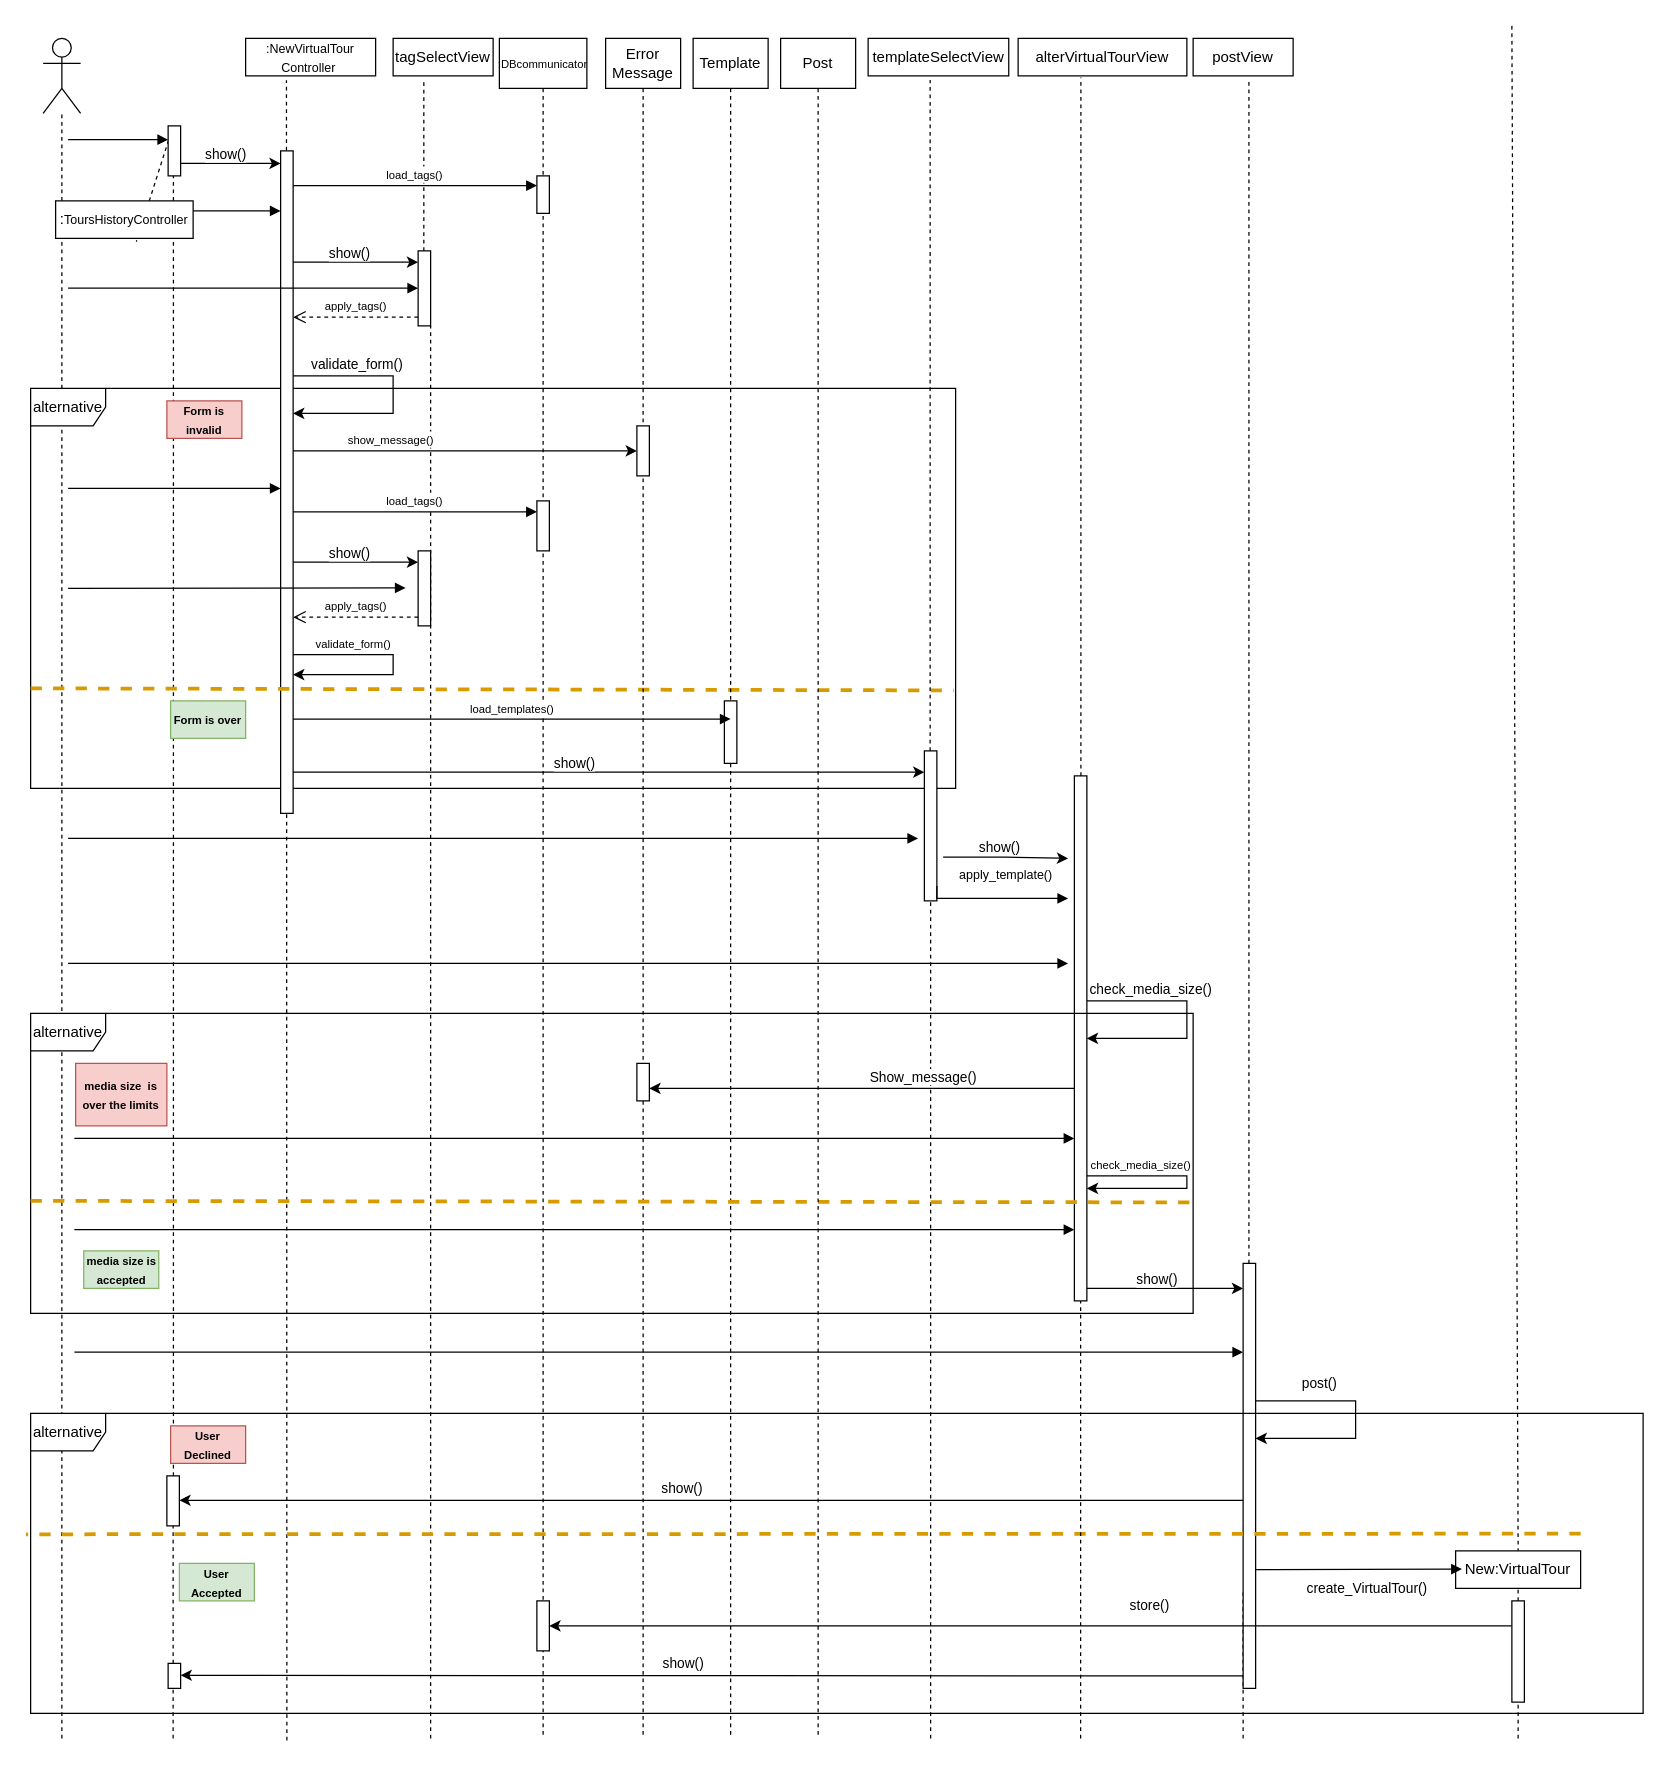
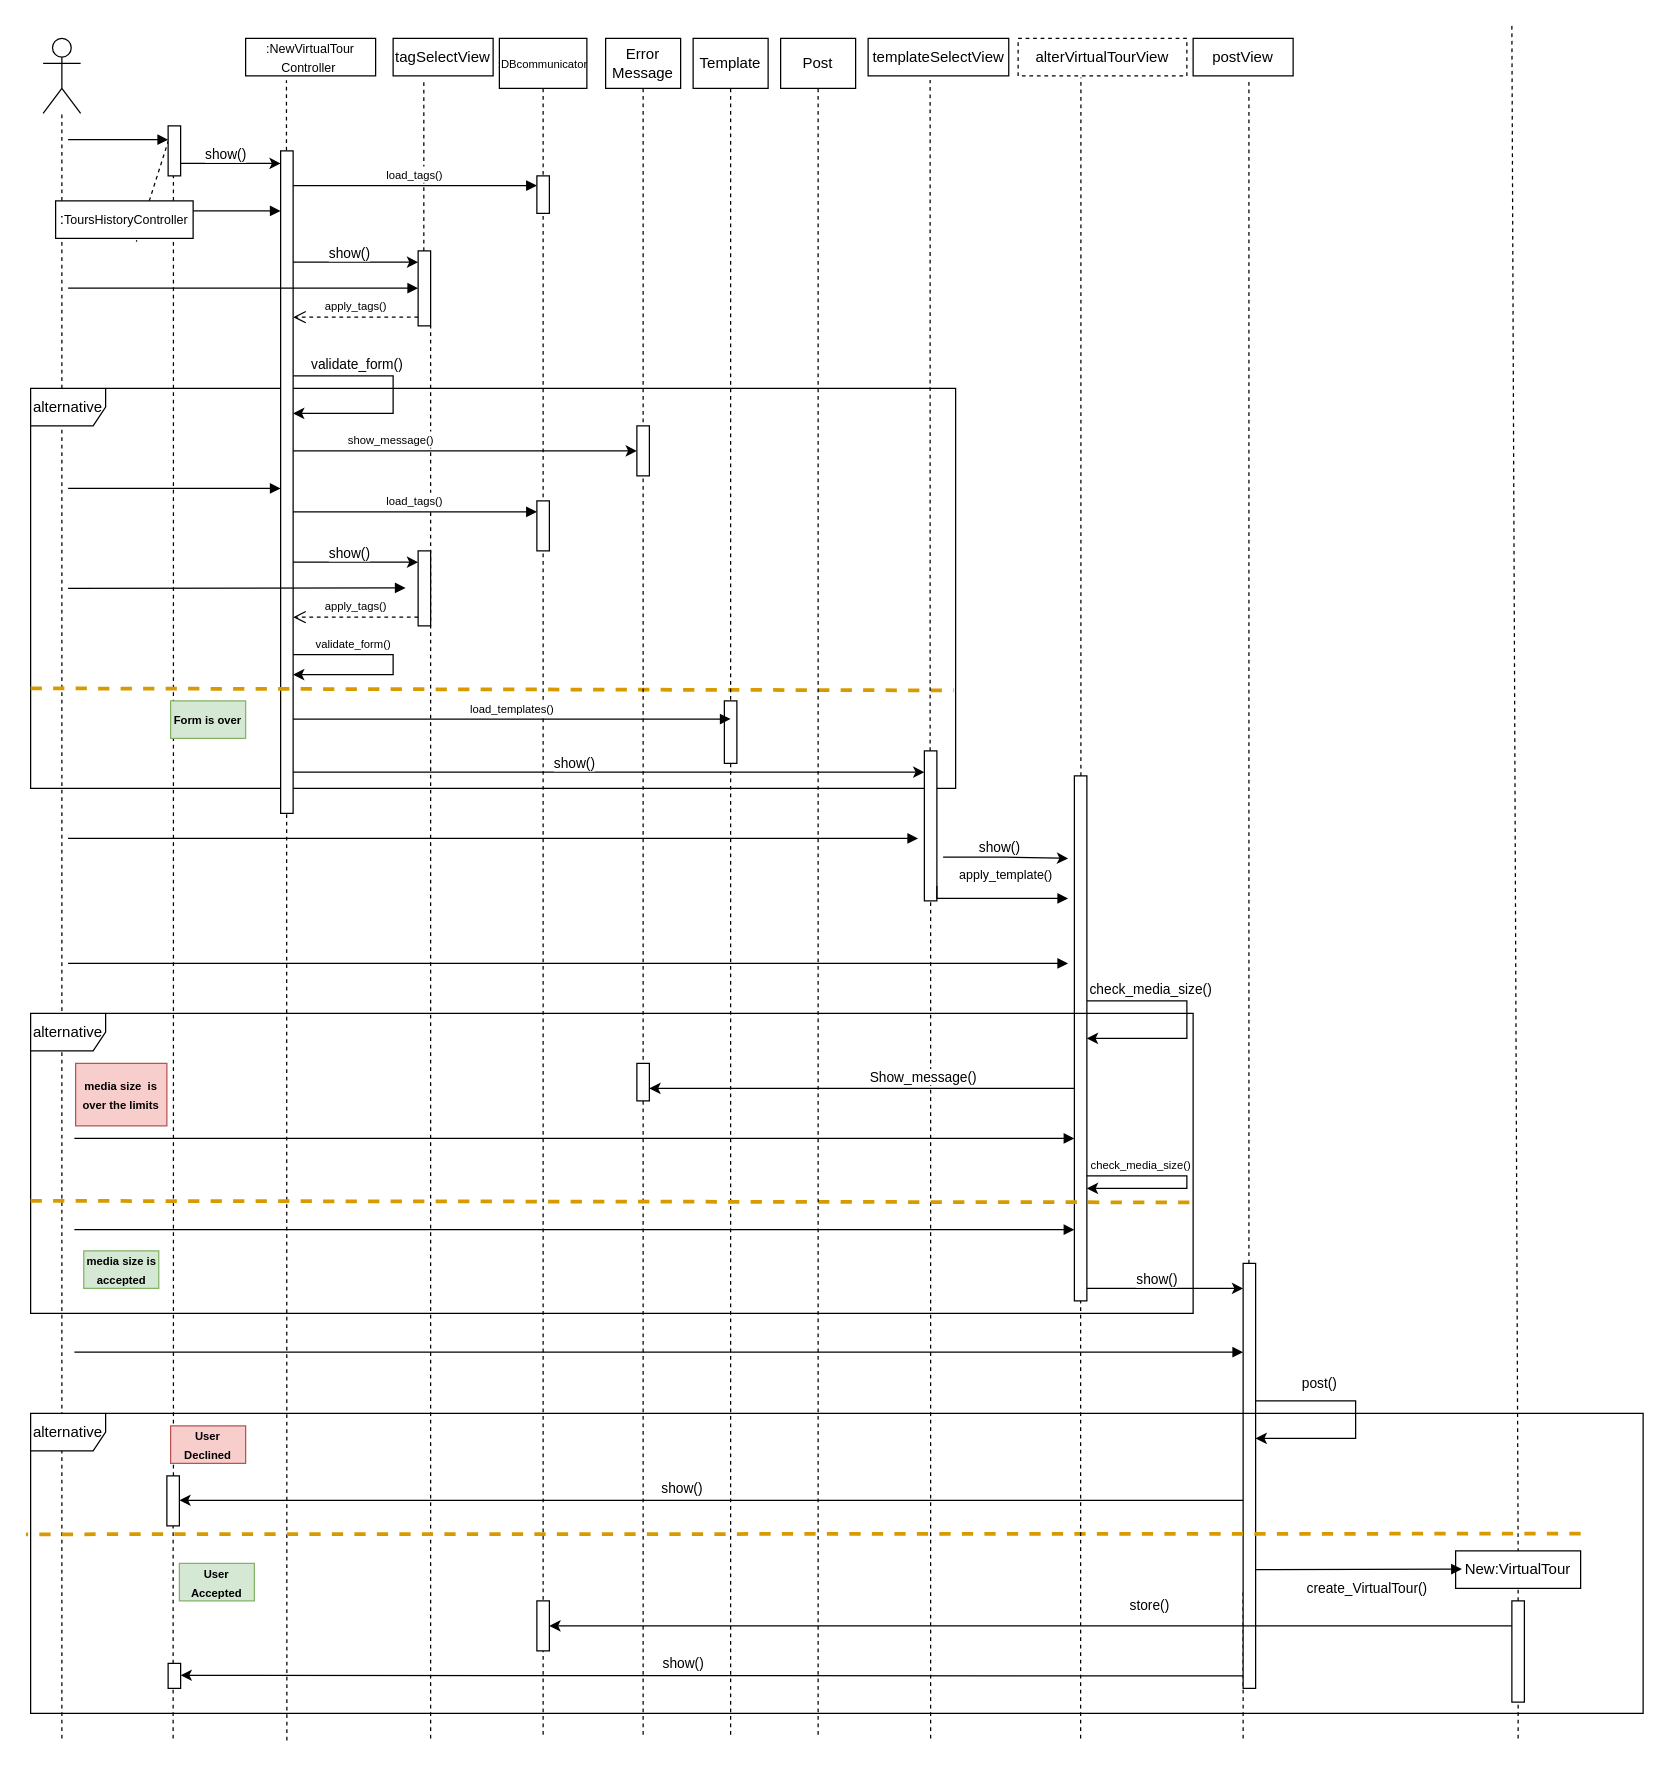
(1103, 57) -> (1103, 57)
(204, 419) -> none
